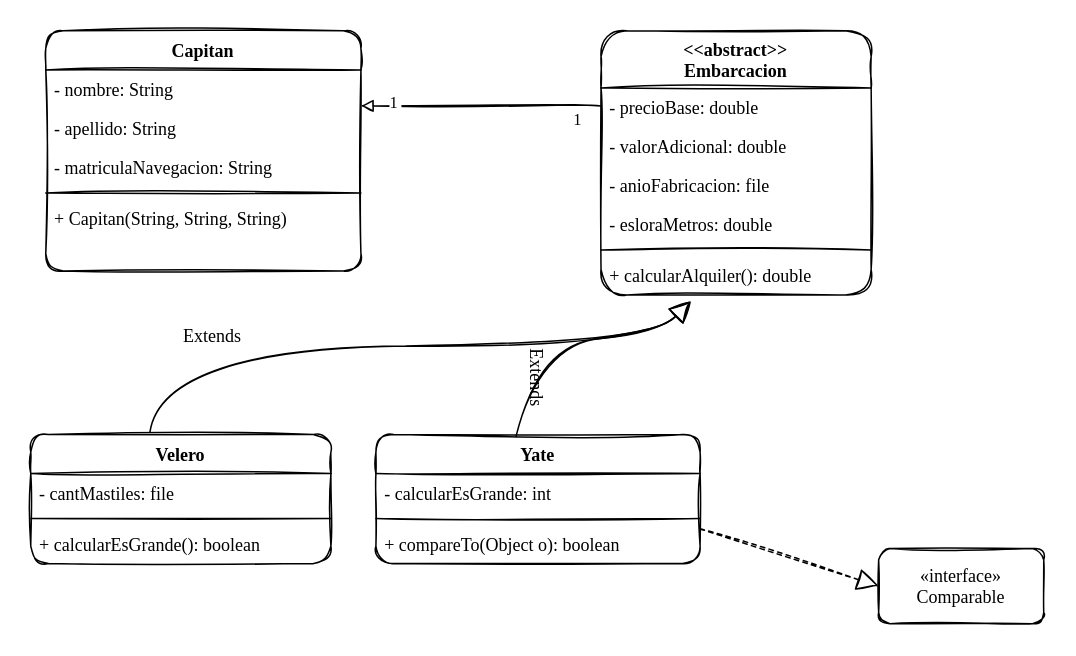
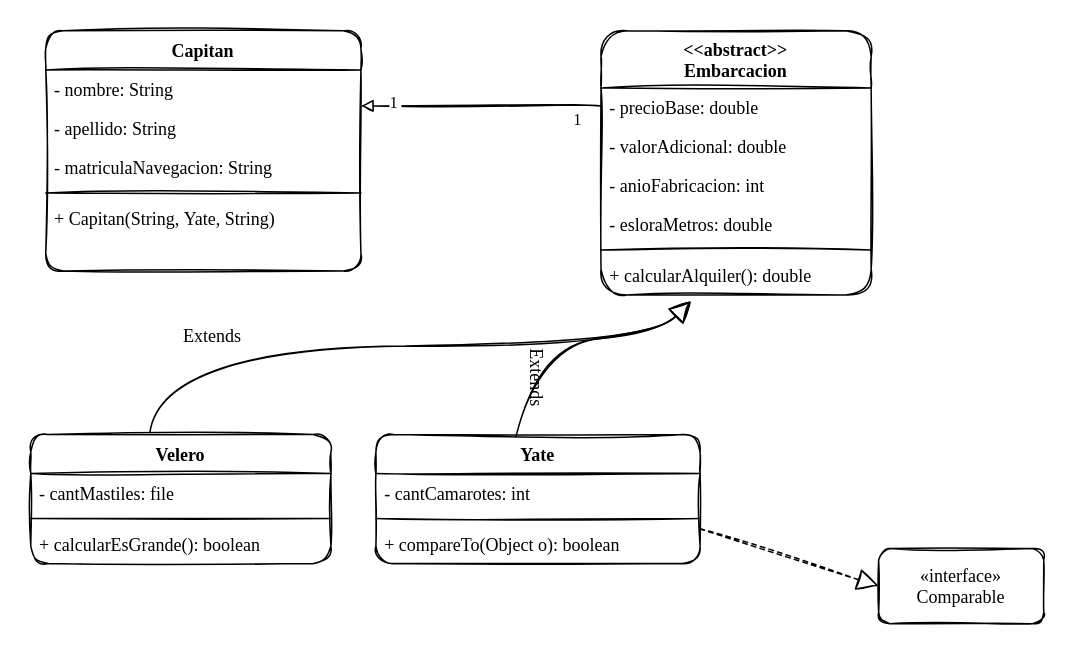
(706, 186) -> (704, 186)
(202, 219) -> (194, 219)
(486, 494) -> (475, 494)
